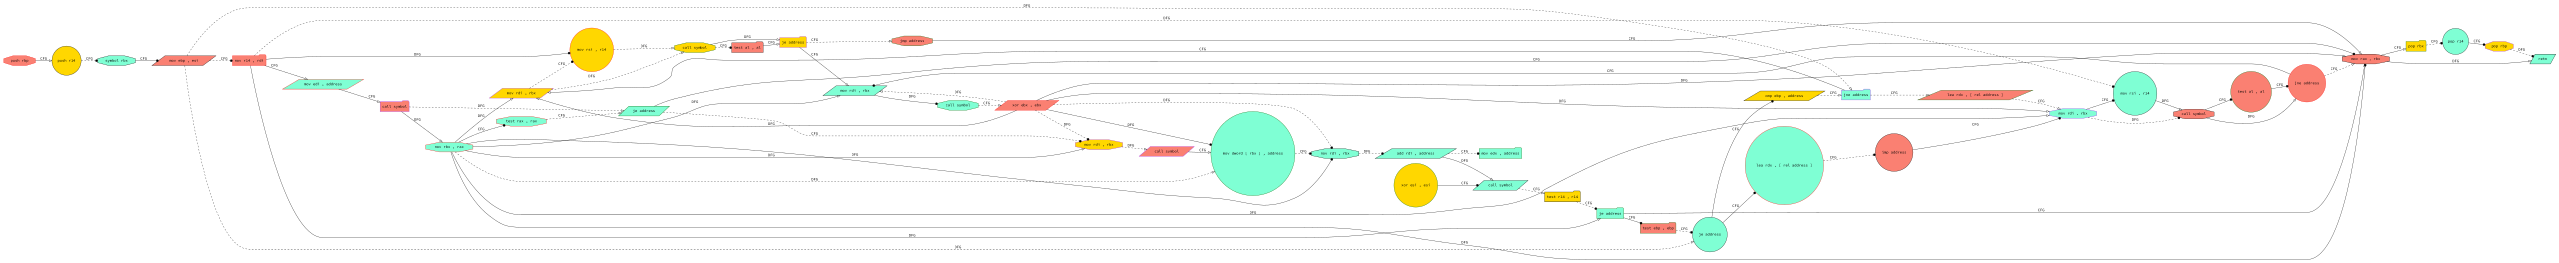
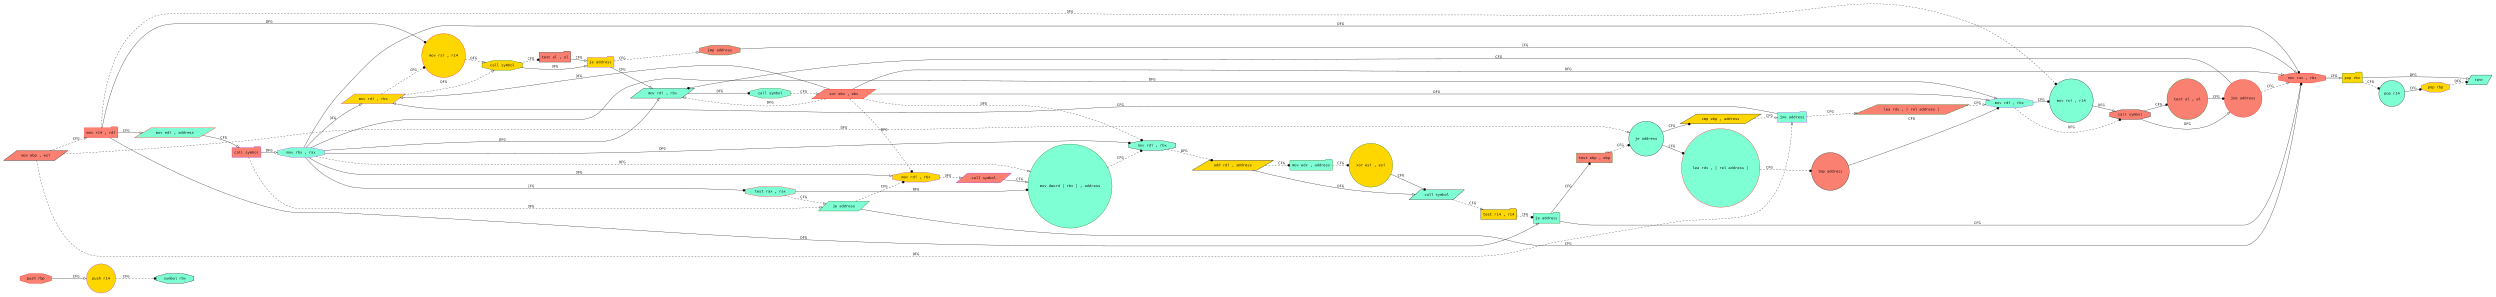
(2366, 59) -> (2302, 78)
(67, 61) -> (101, 278)
(146, 61) -> none
(220, 61) -> (67, 145)
(2458, 63) -> (2414, 77)
(1128, 127) -> (911, 192)
(449, 147) -> (301, 153)
(1416, 154) -> (1233, 165)
none -> (1340, 165)
